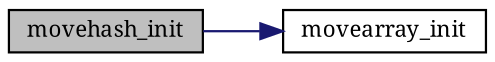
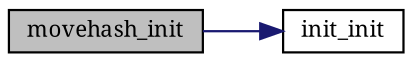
(385, 31) -> (343, 31)
